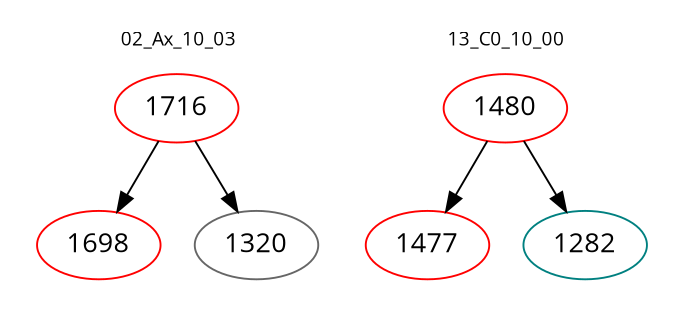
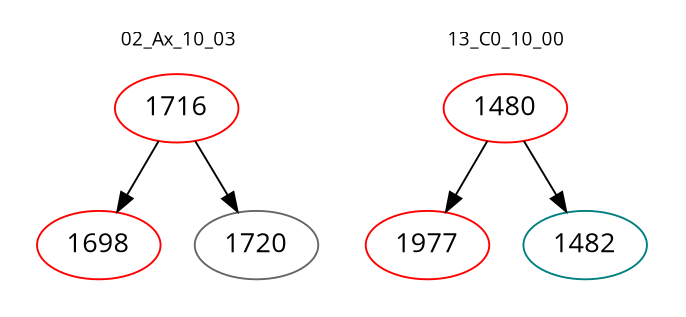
(256, 245) -> (256, 245)
(428, 245) -> (428, 245)
(585, 245) -> (585, 245)
